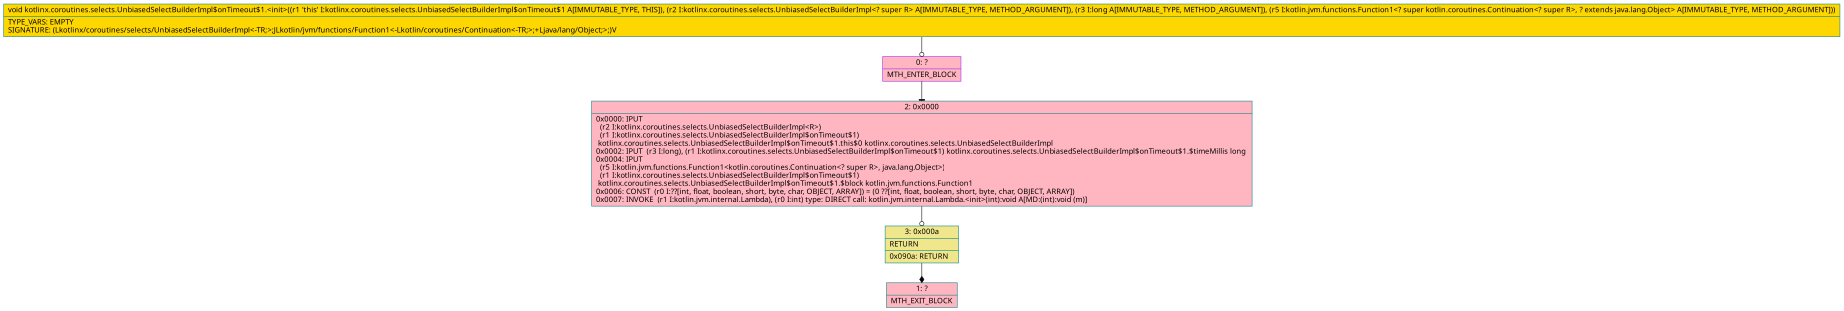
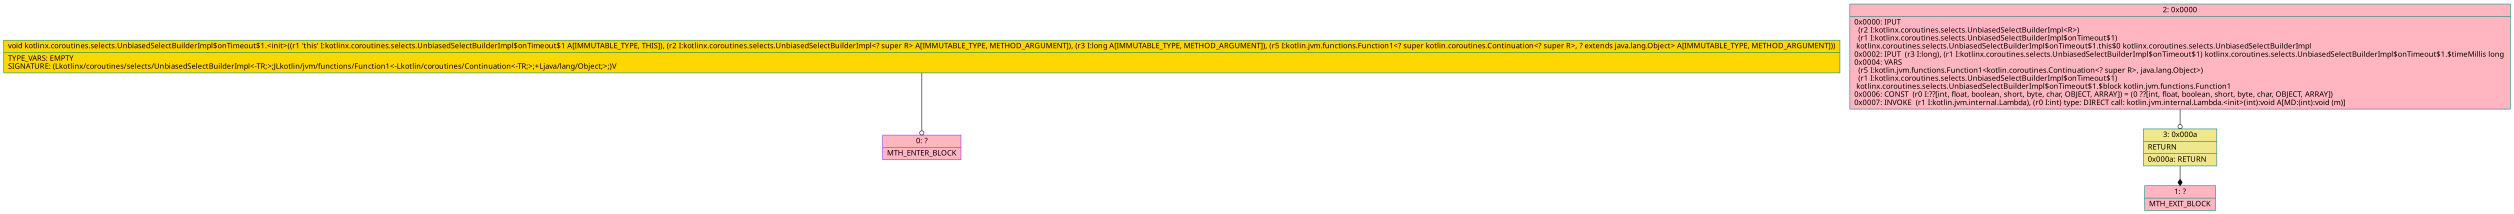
(922, 90) -> none
(621, 159) -> (1880, 62)
(922, 257) -> (2180, 159)
